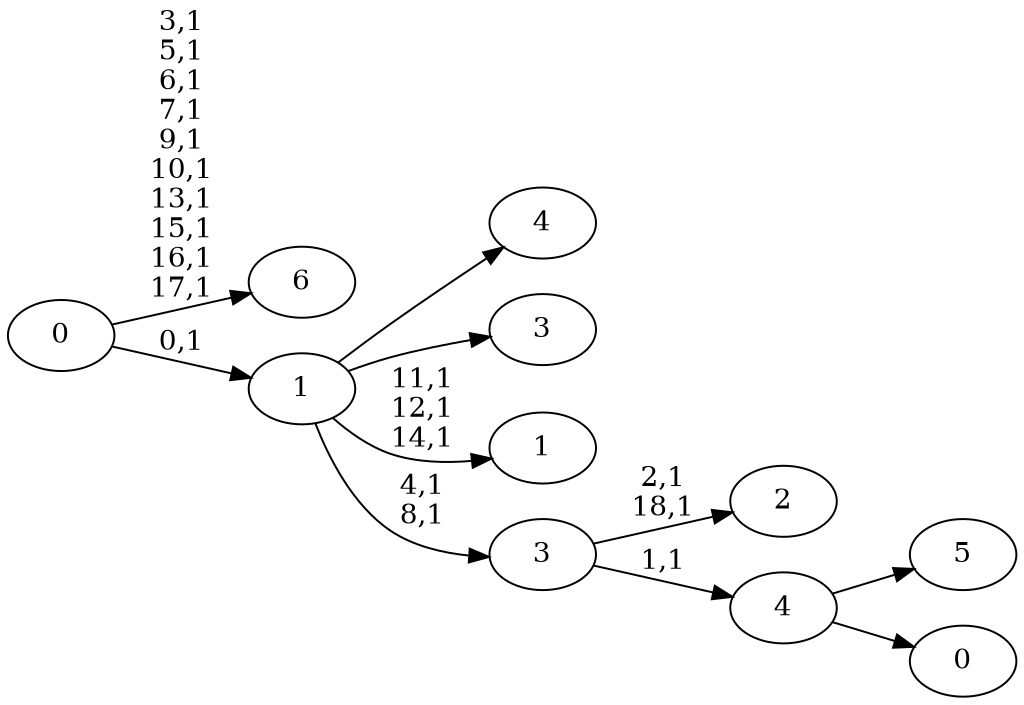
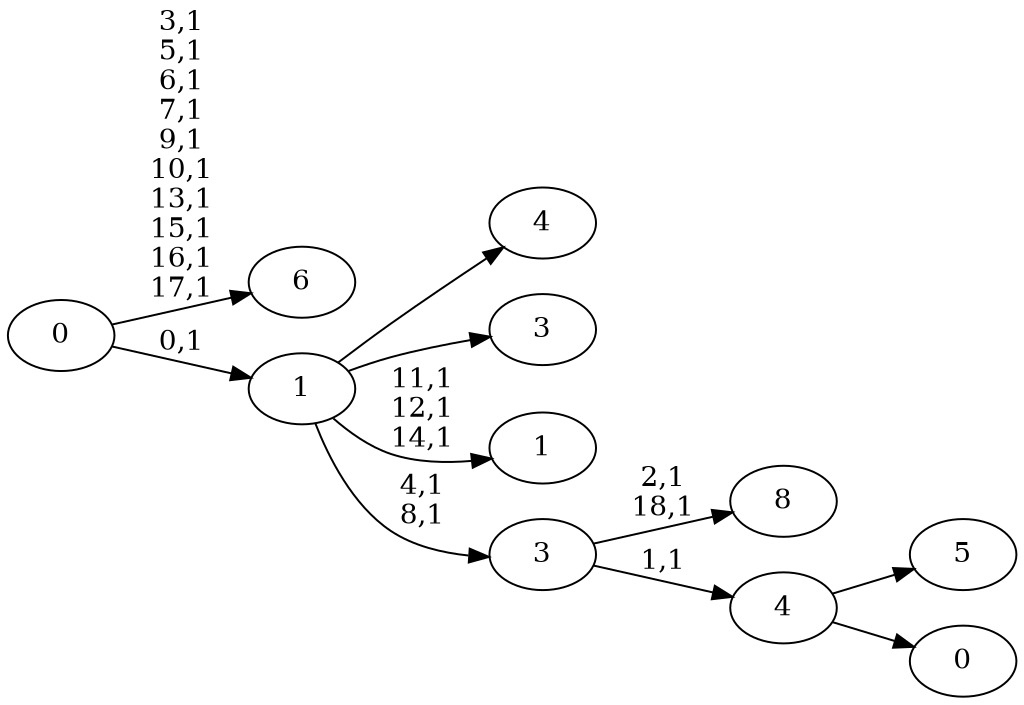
(784, 501) -> (784, 501)
